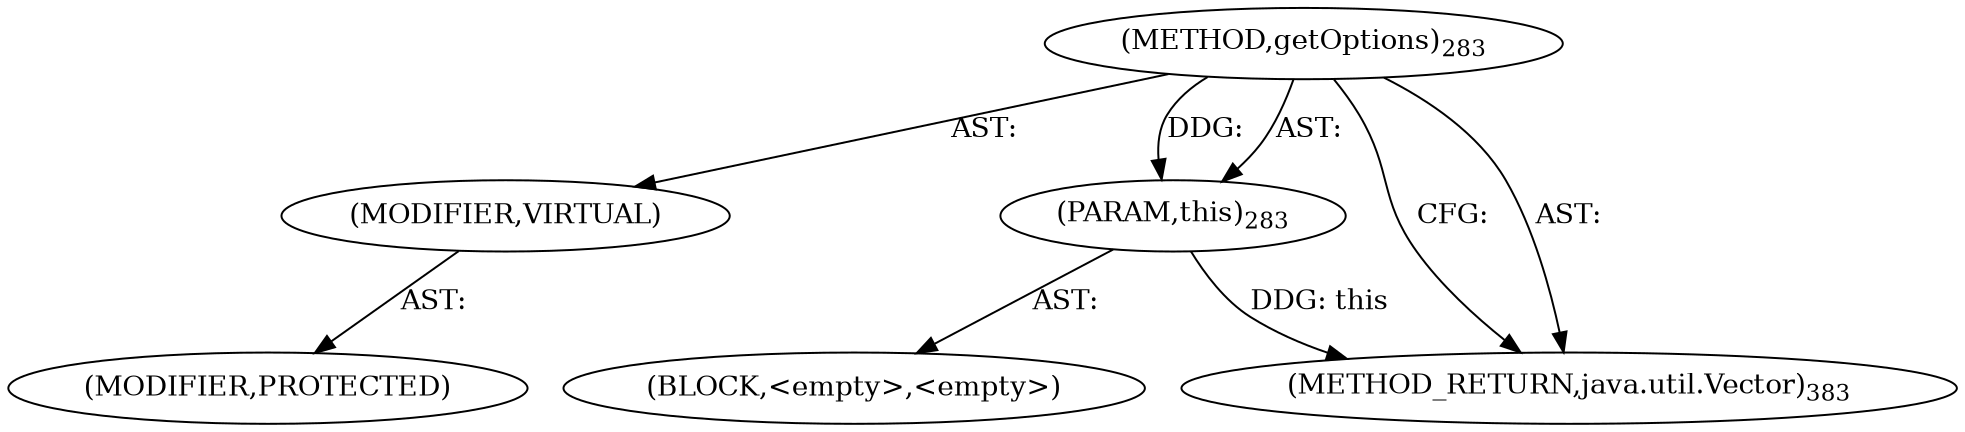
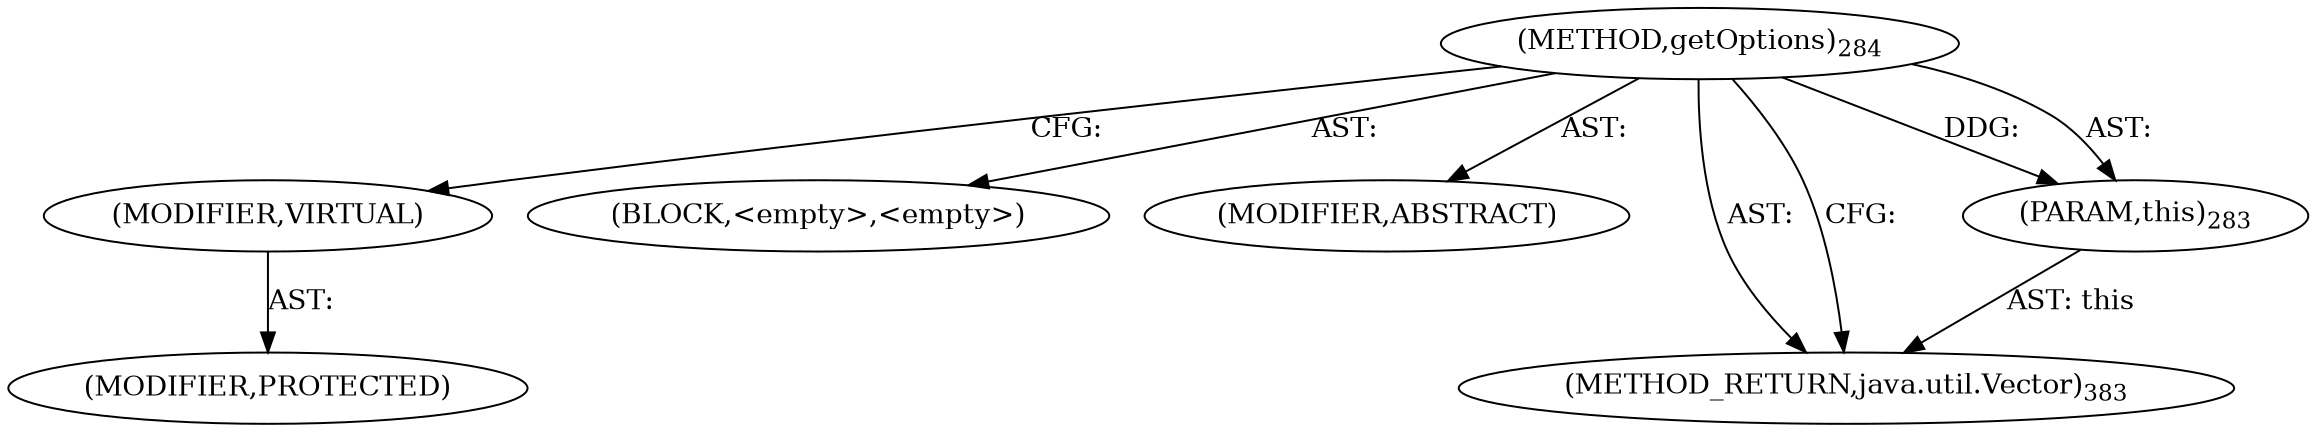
(1464, 41) -> (1860, 41)
(989, 130) -> (1071, 130)
none -> (1387, 216)
(1024, 297) -> (1272, 127)
(1320, 302) -> (2071, 302)
